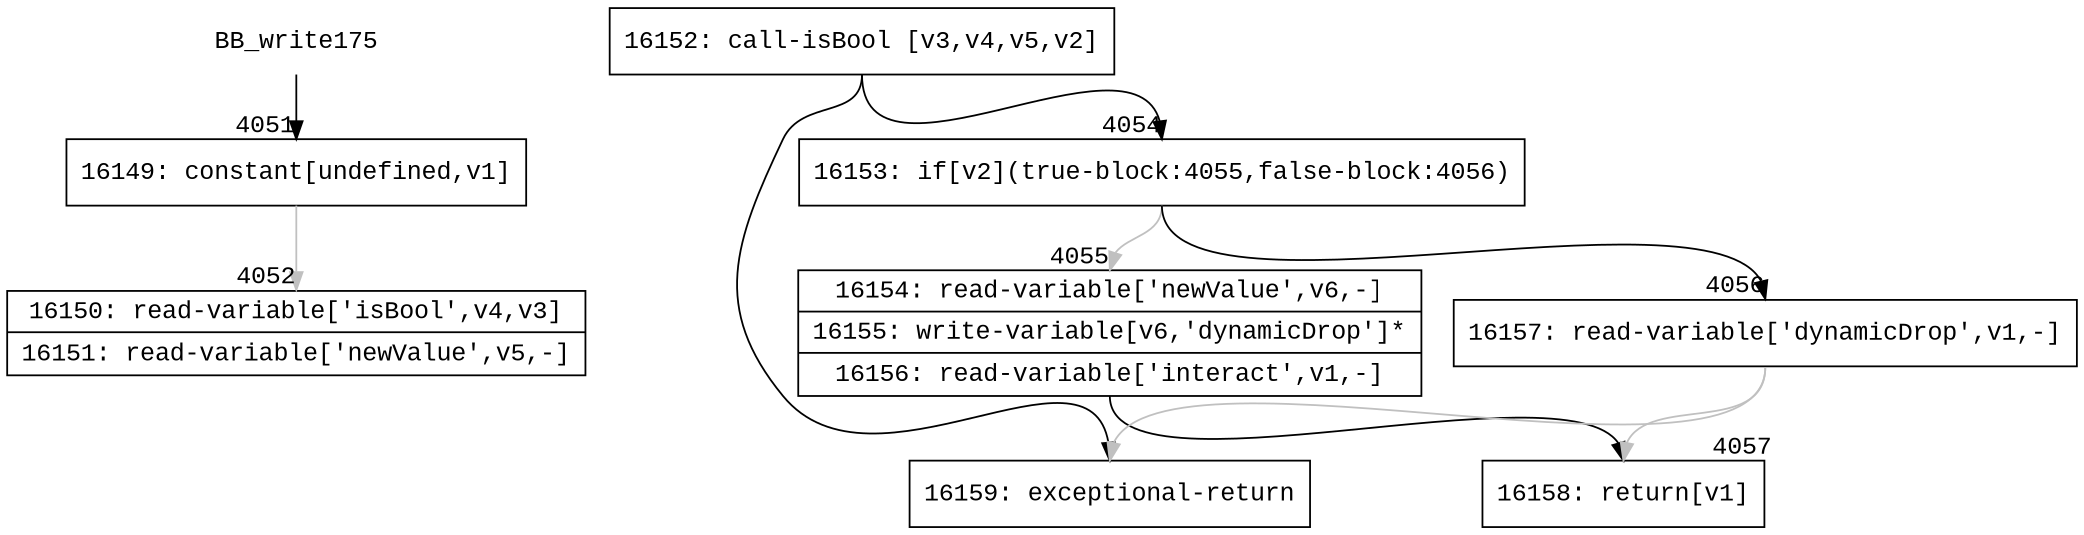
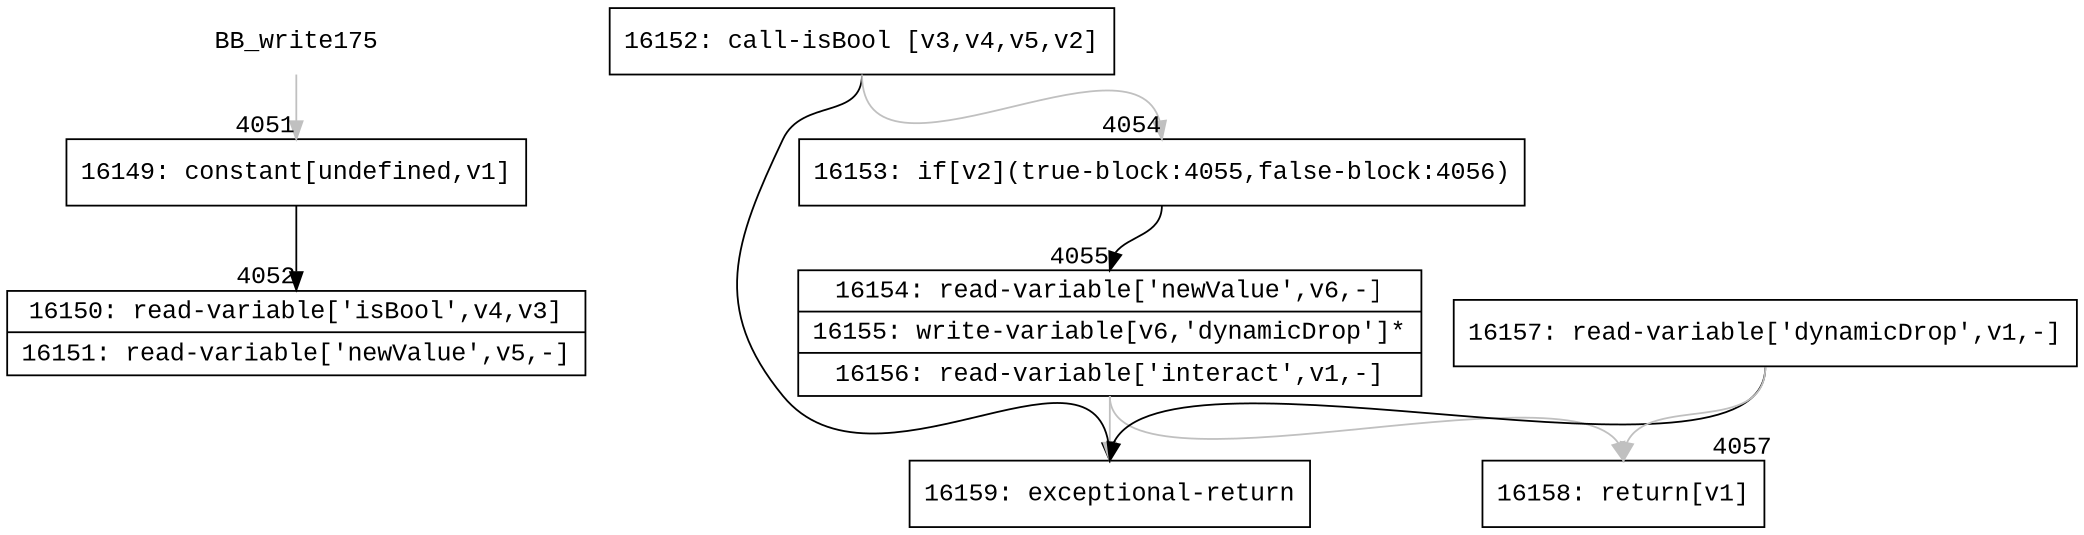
(296, 98) -> (296, 98)
(1003, 109) -> (1003, 109)
(1144, 233) -> (1144, 233)
(296, 239) -> (296, 239)
(1455, 253) -> none
(1412, 412) -> (1412, 412)
none -> (1110, 419)
(1358, 429) -> (1358, 429)
